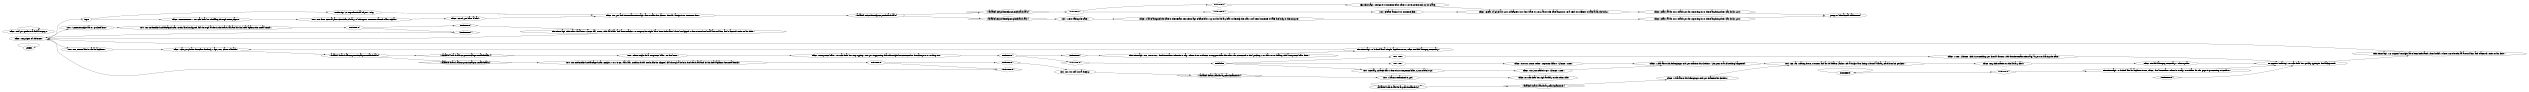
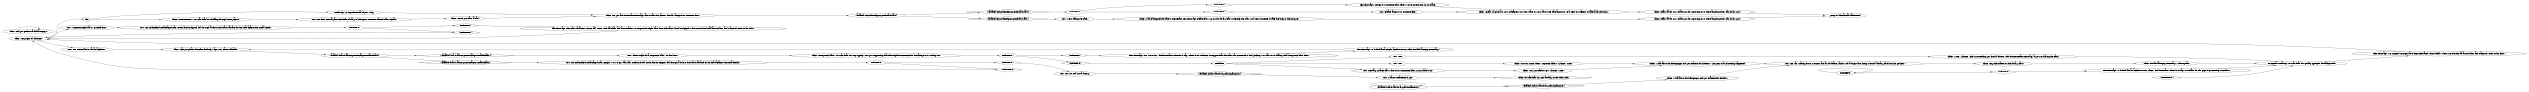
(87, 20) -> (87, 20)
(29, 48) -> none
(1544, 78) -> (1544, 78)
